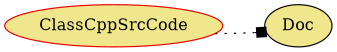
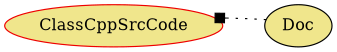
(235, 33) -> (247, 19)
